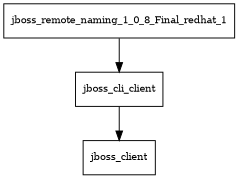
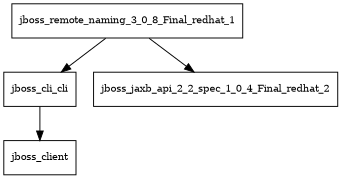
(119, 21) -> (127, 21)
(119, 89) -> (40, 89)
none -> (216, 89)
